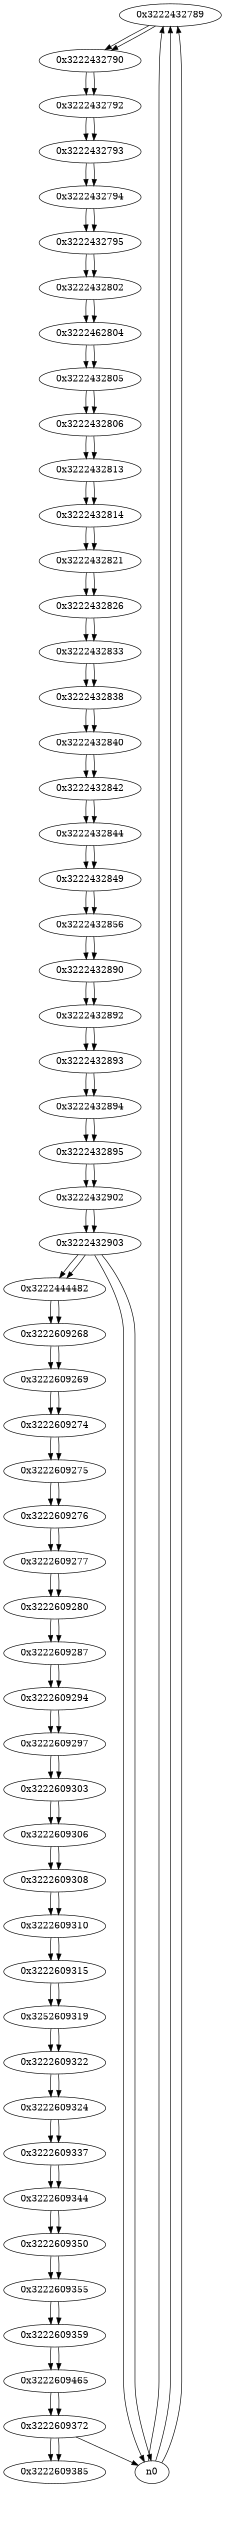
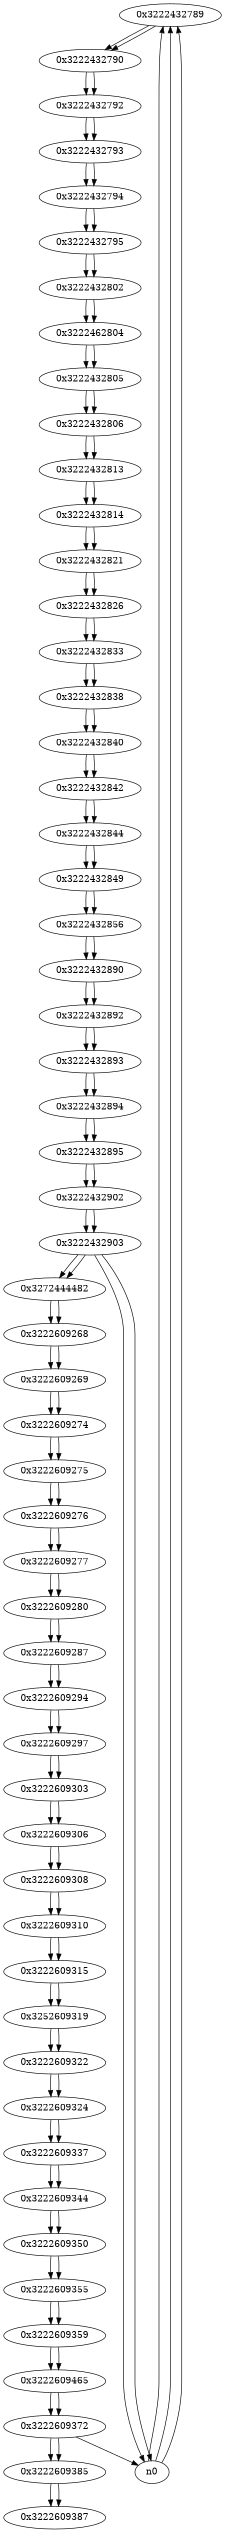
(55, 1289) -> (55, 1289)
none -> (55, 2518)
